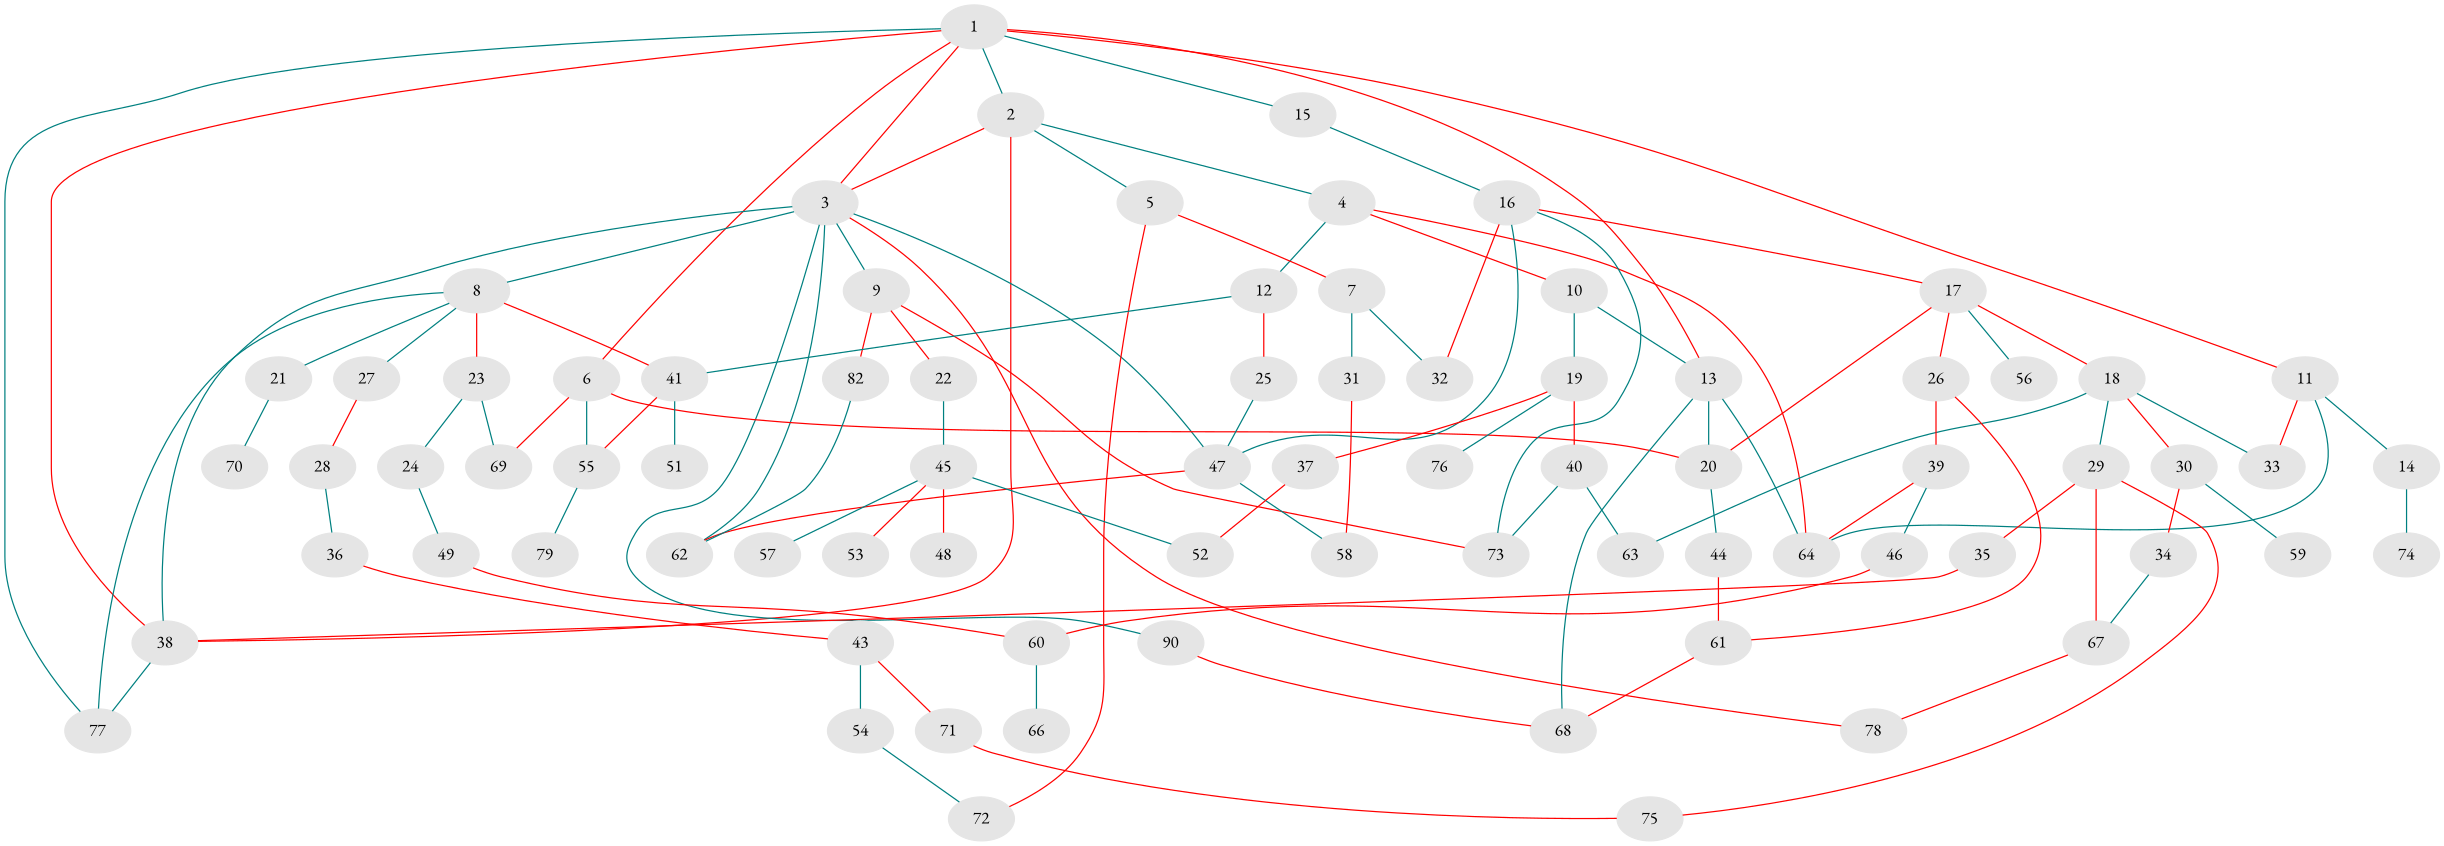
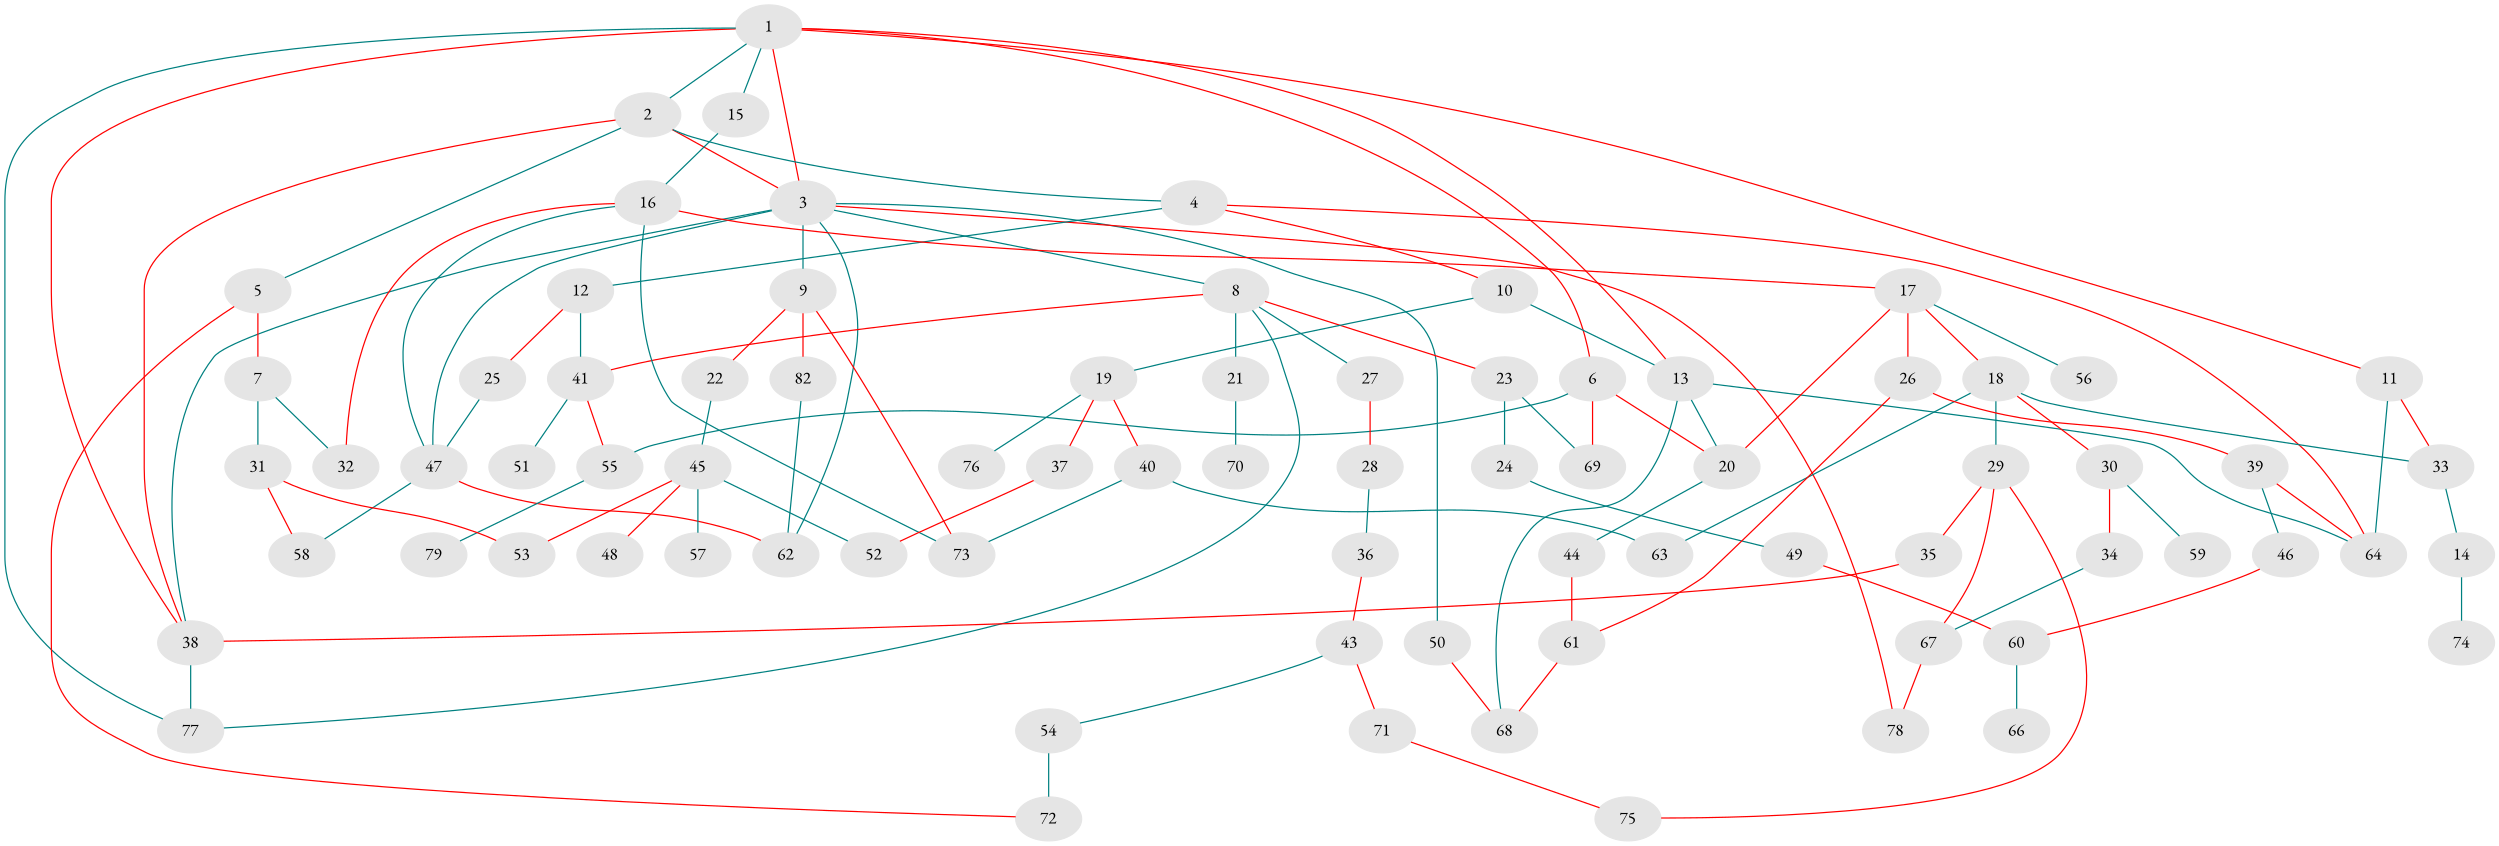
(2356, 423) -> (2451, 511)
none -> (390, 511)
(1171, 643) -> (1437, 643)
